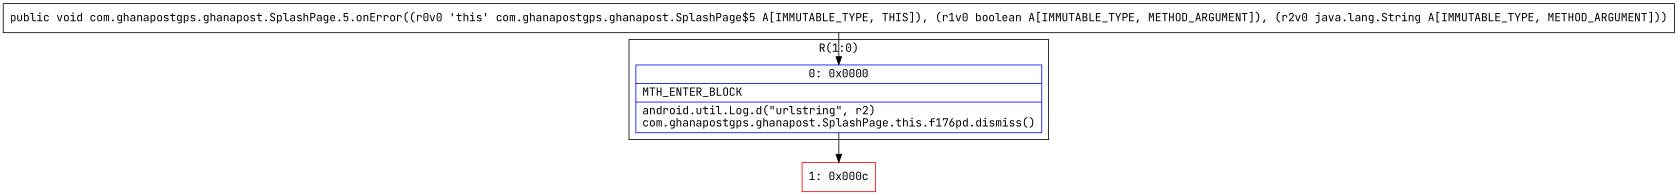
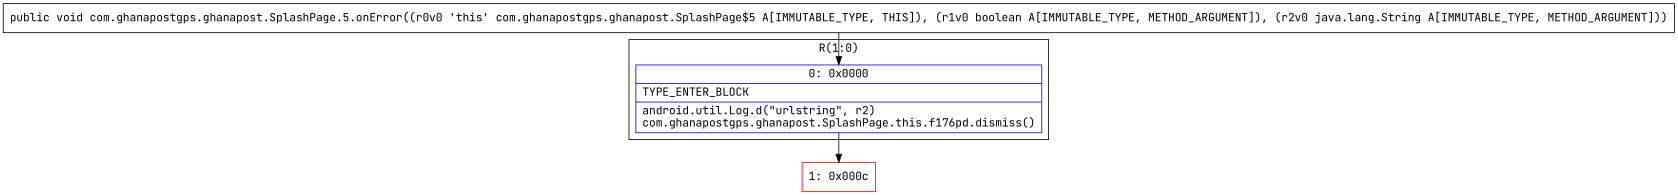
(692, 92) -> (696, 92)
